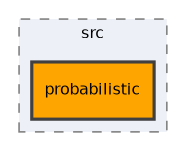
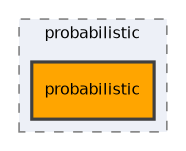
(93, 34) -> (93, 34)
